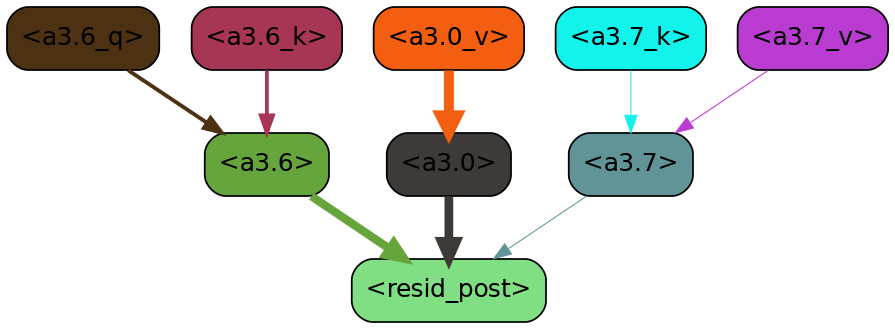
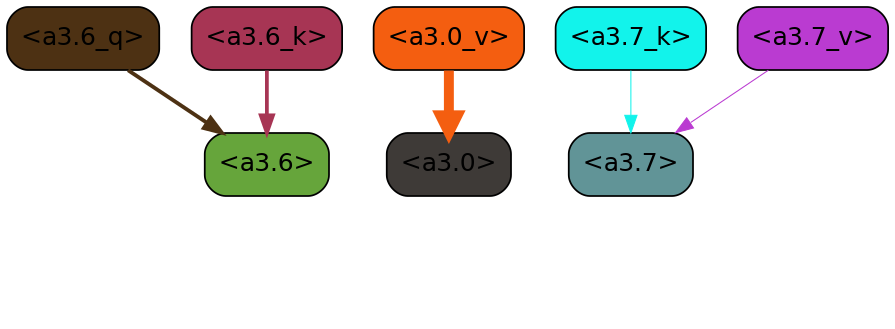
(449, 290) -> none
